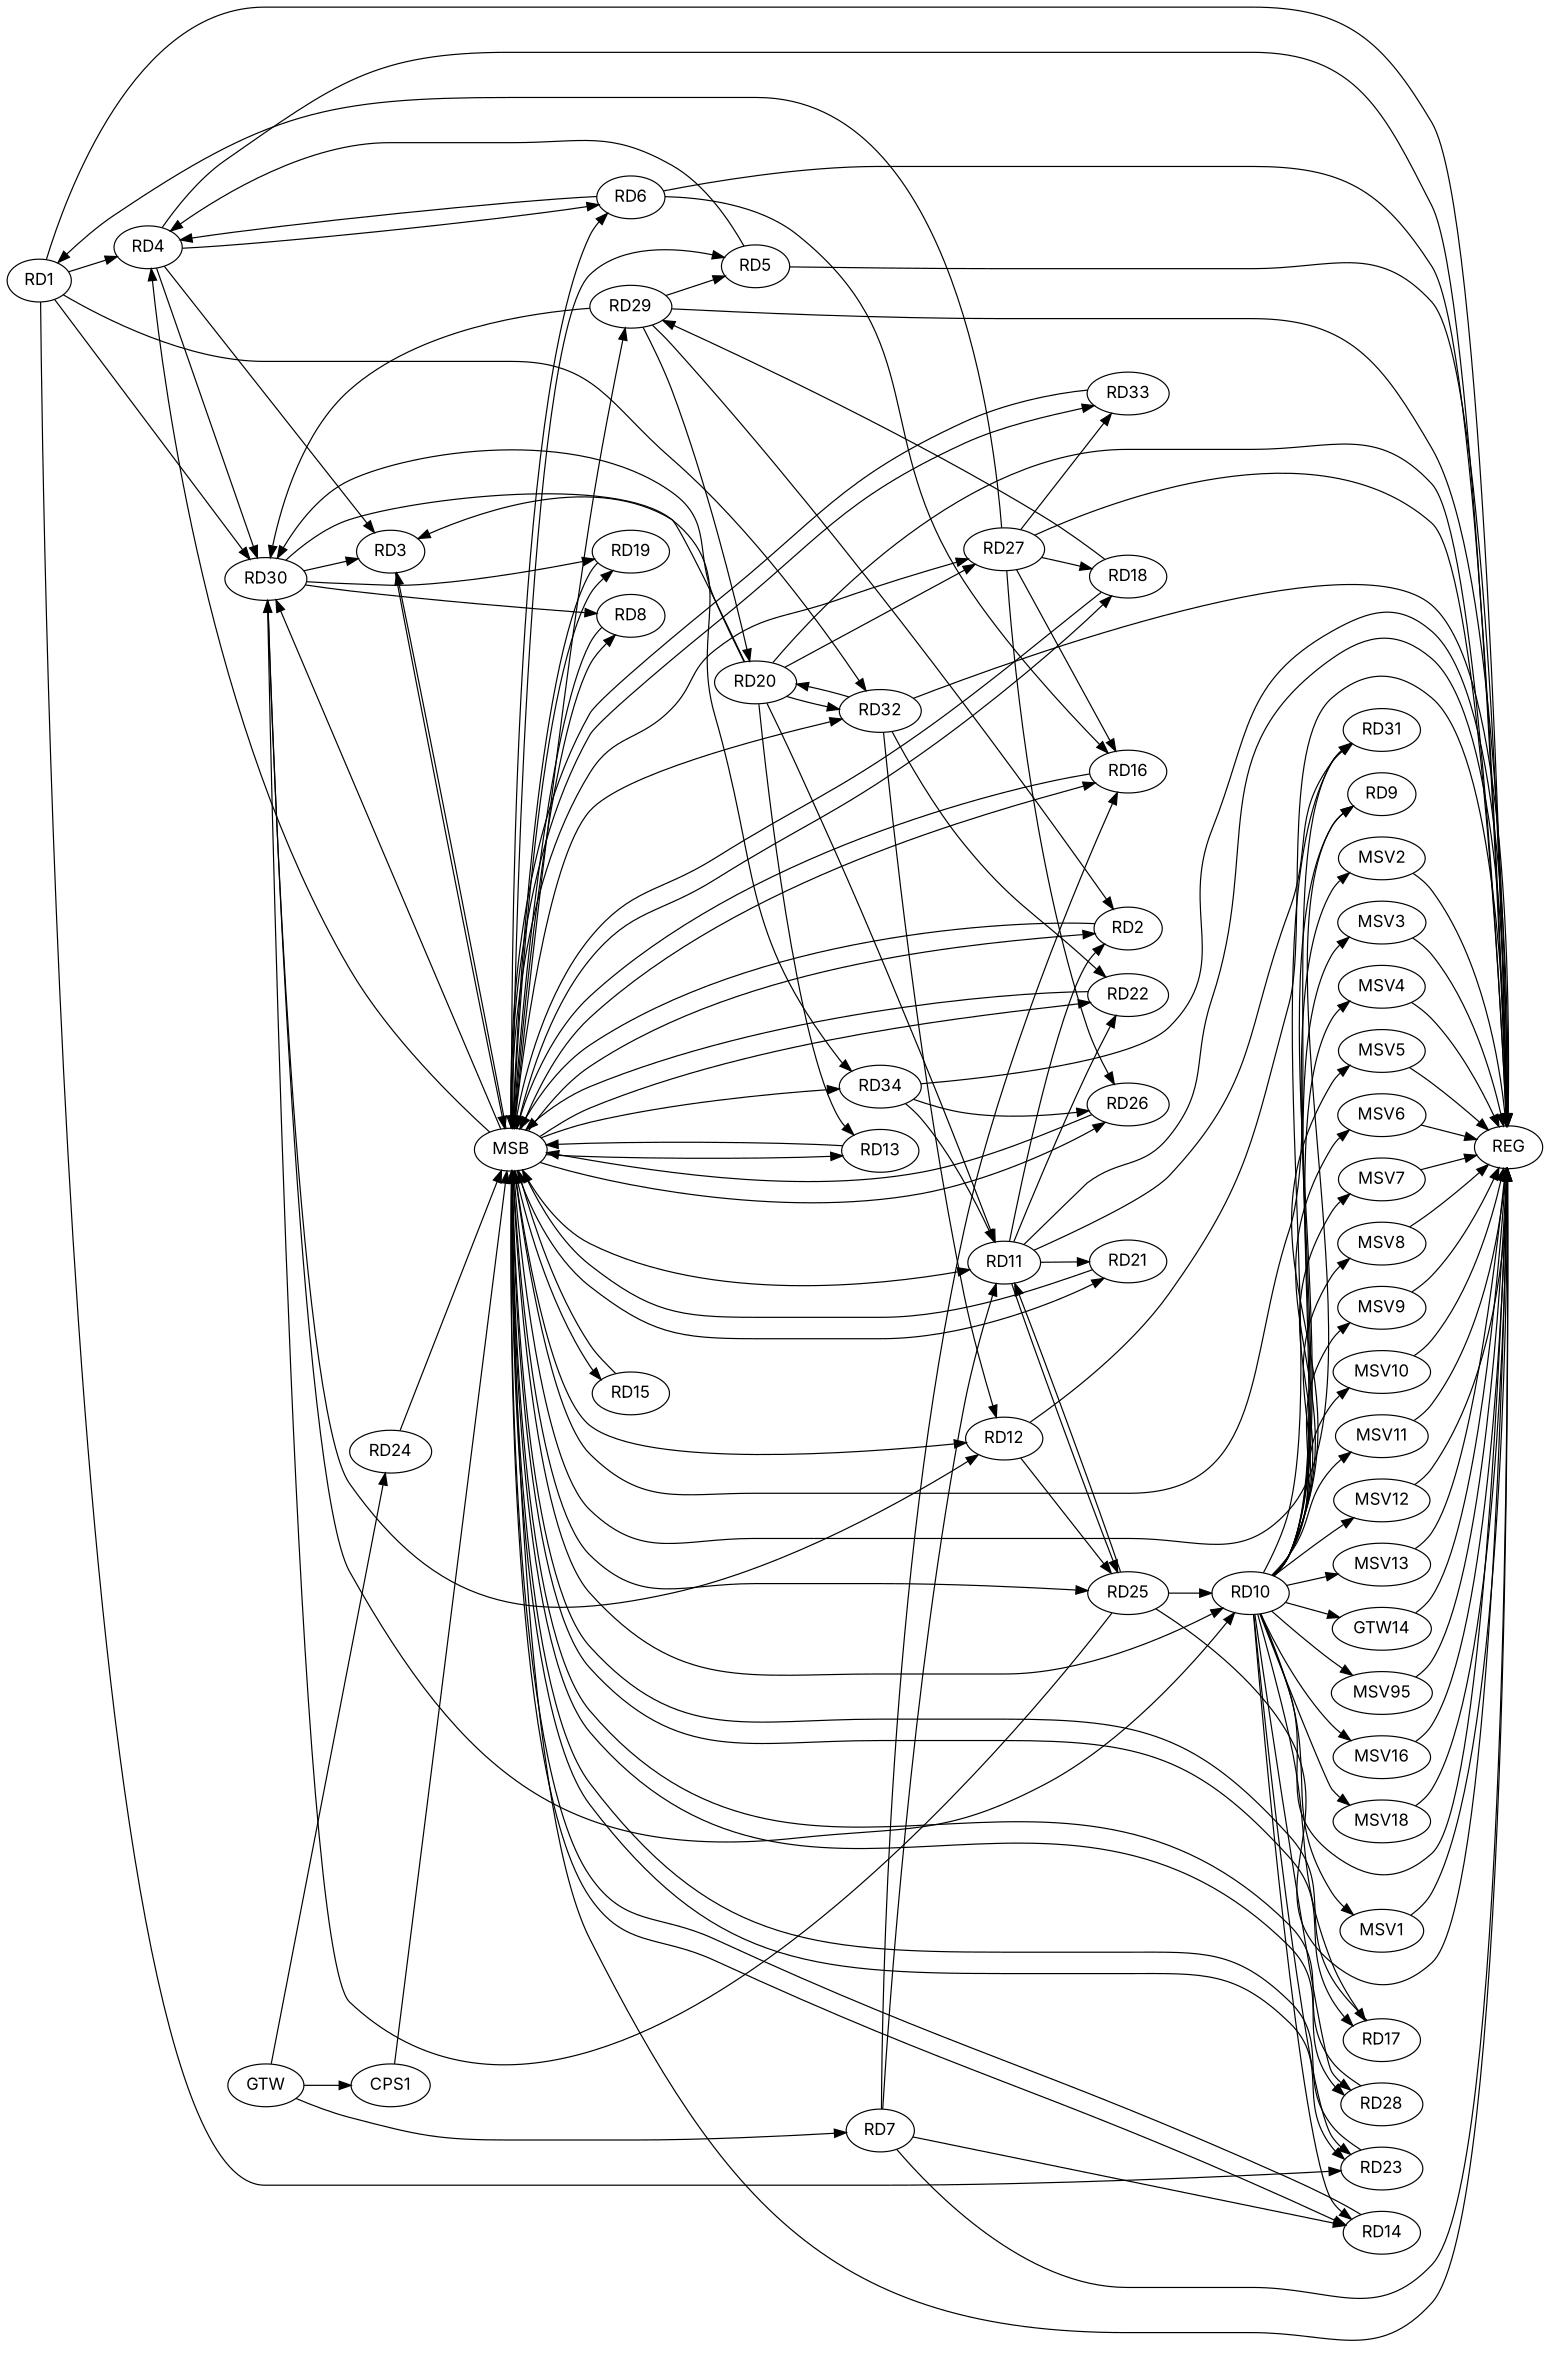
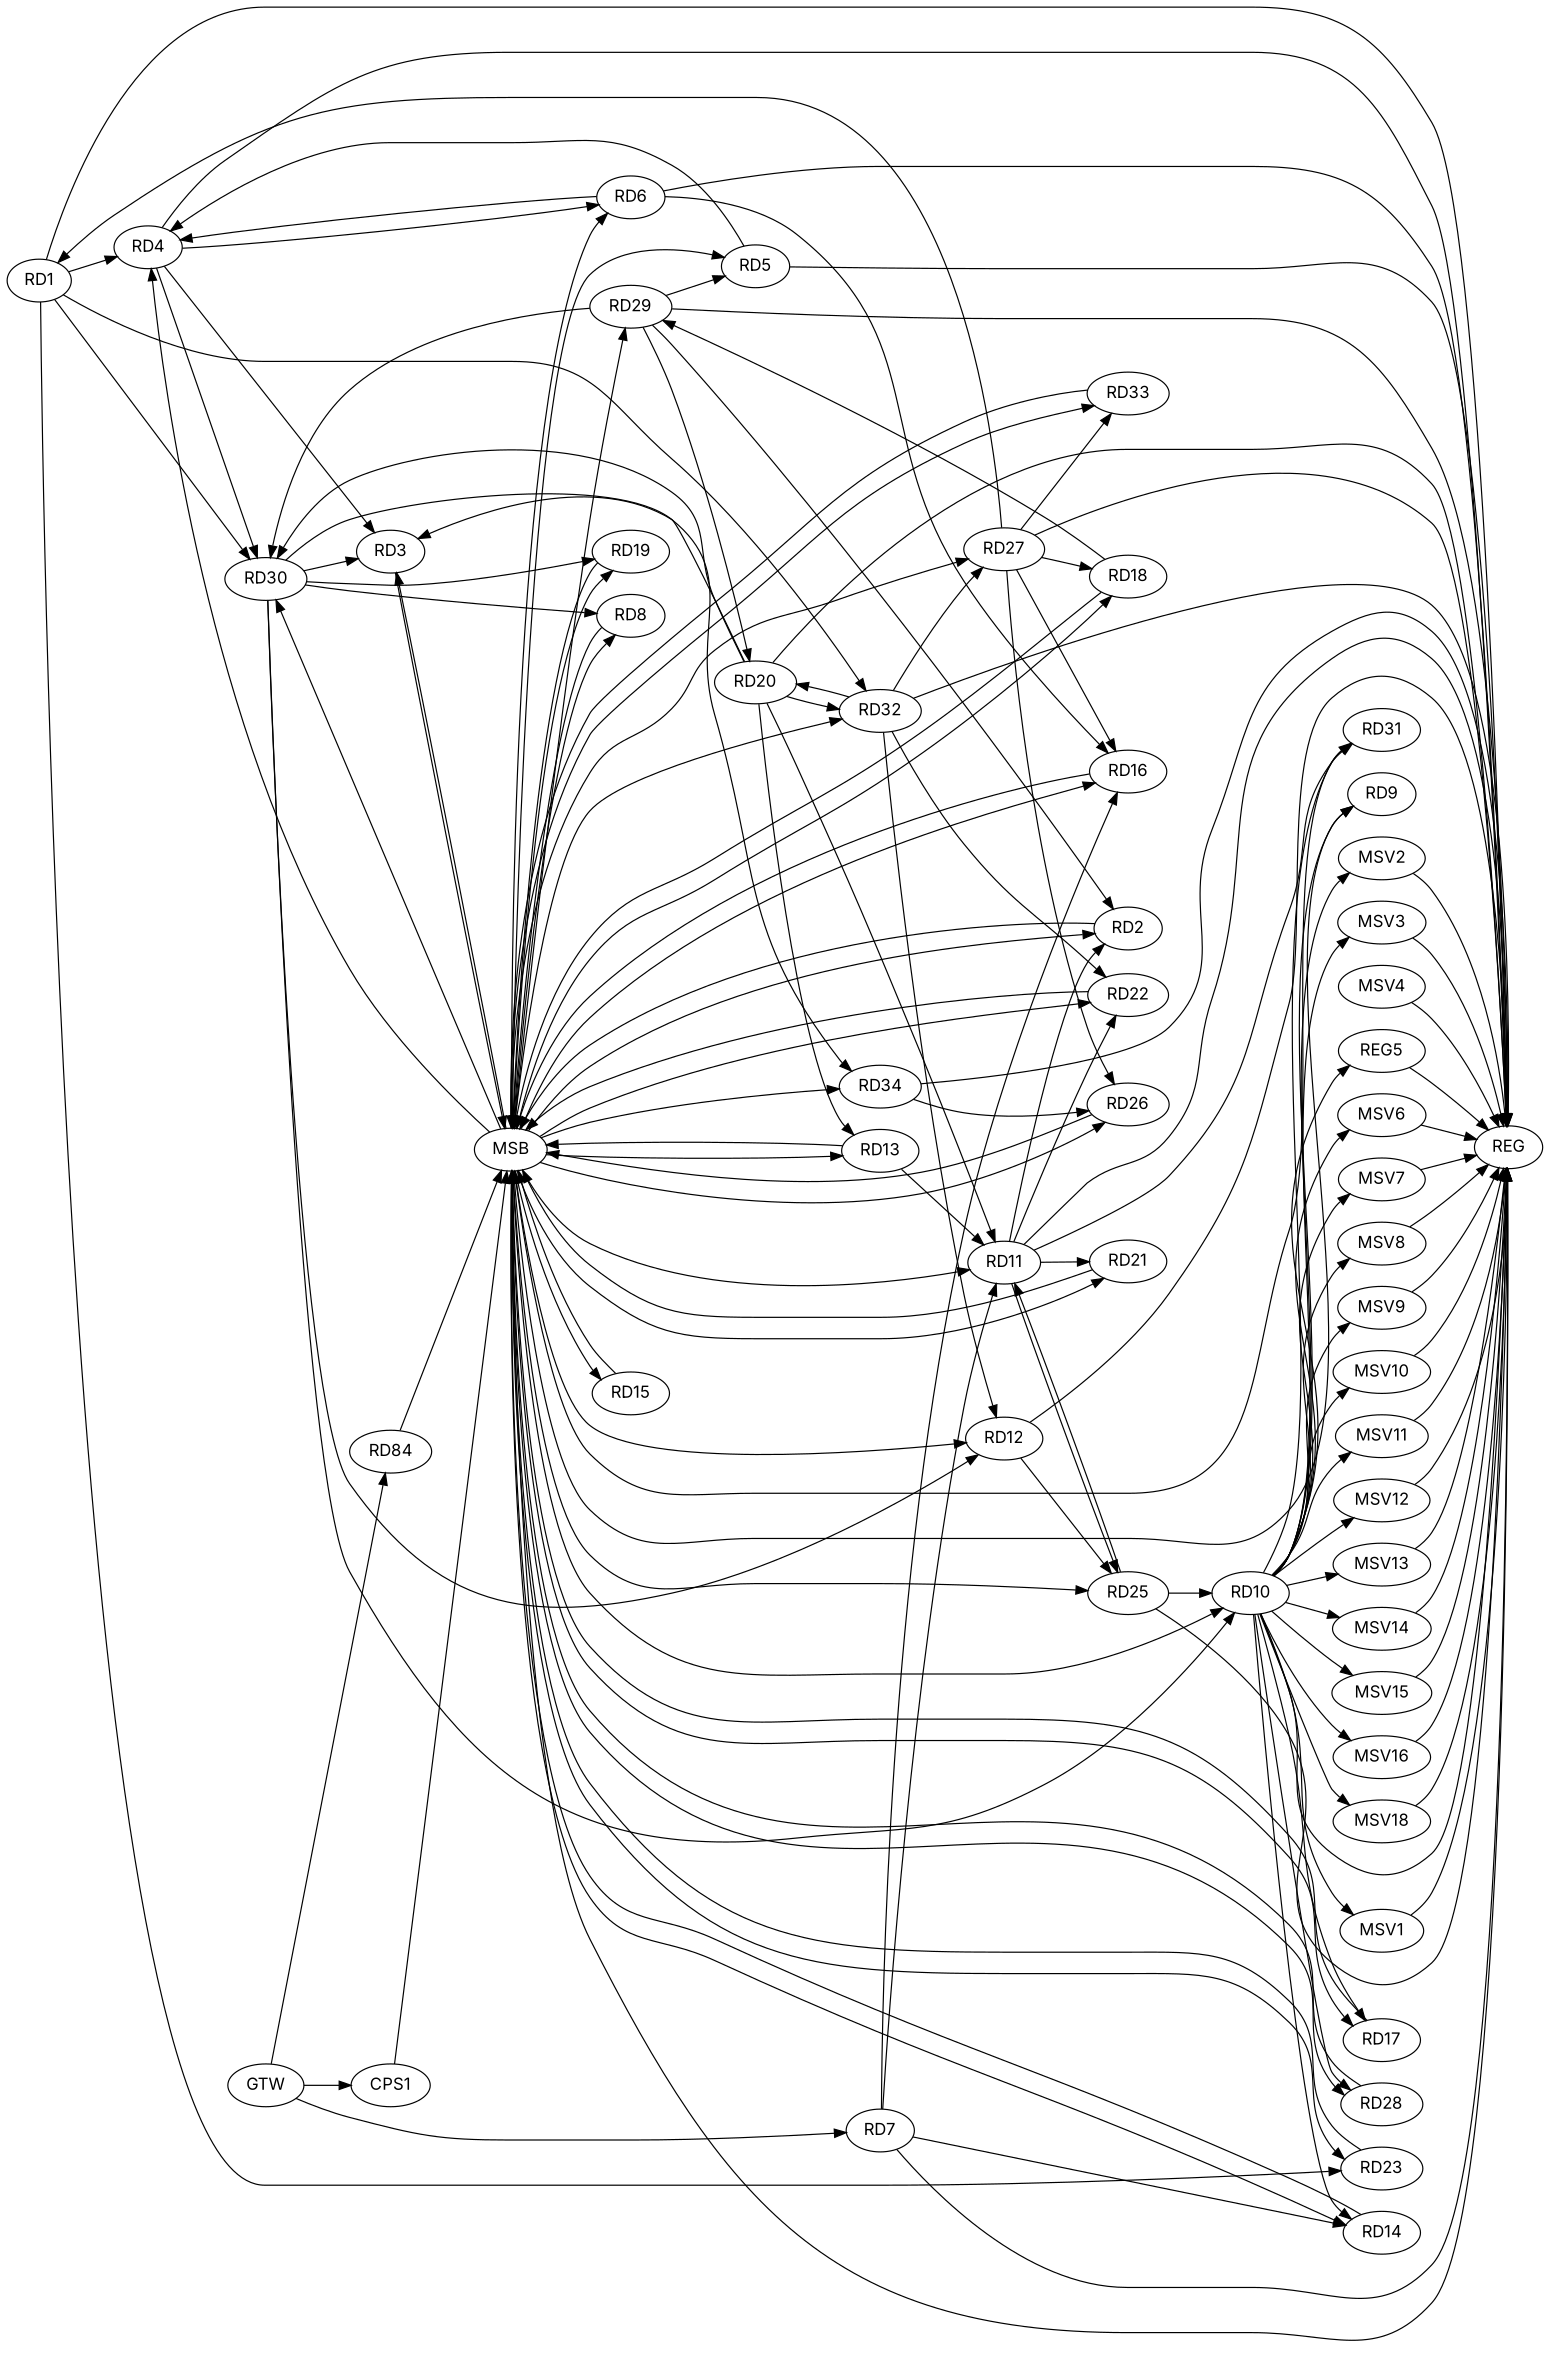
(875, 619) -> (931, 631)
(1382, 1051) -> (1382, 1051)
(949, 1157) -> (938, 1203)
(1307, 1293) -> none
(391, 1452) -> (391, 1452)
(1382, 1629) -> (1382, 1629)
(1382, 1693) -> (1382, 1693)
(315, 1781) -> none
(1300, 1991) -> none
